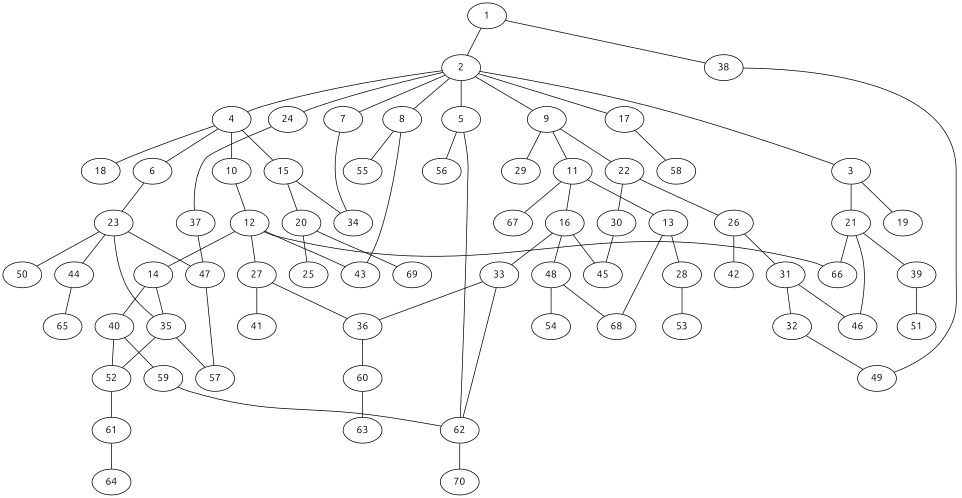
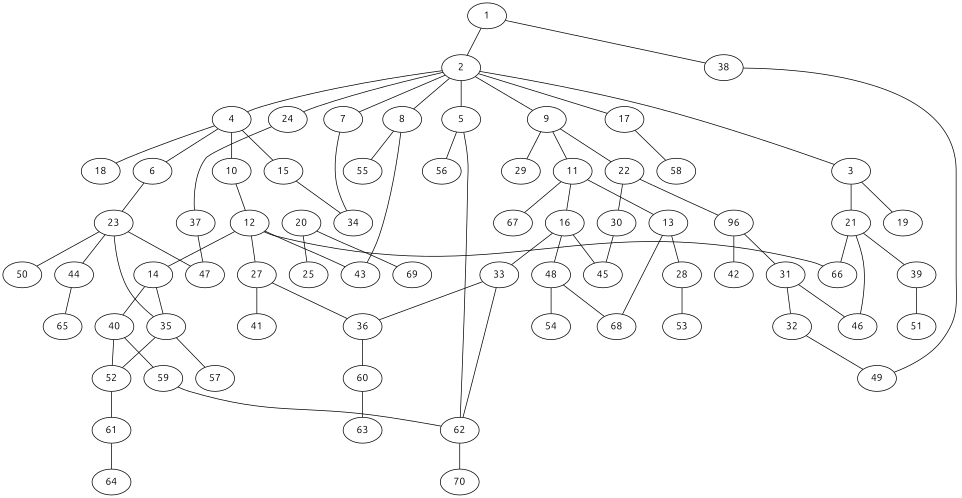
(292, 197) -> none
(734, 223) -> (734, 223)
(210, 327) -> none
